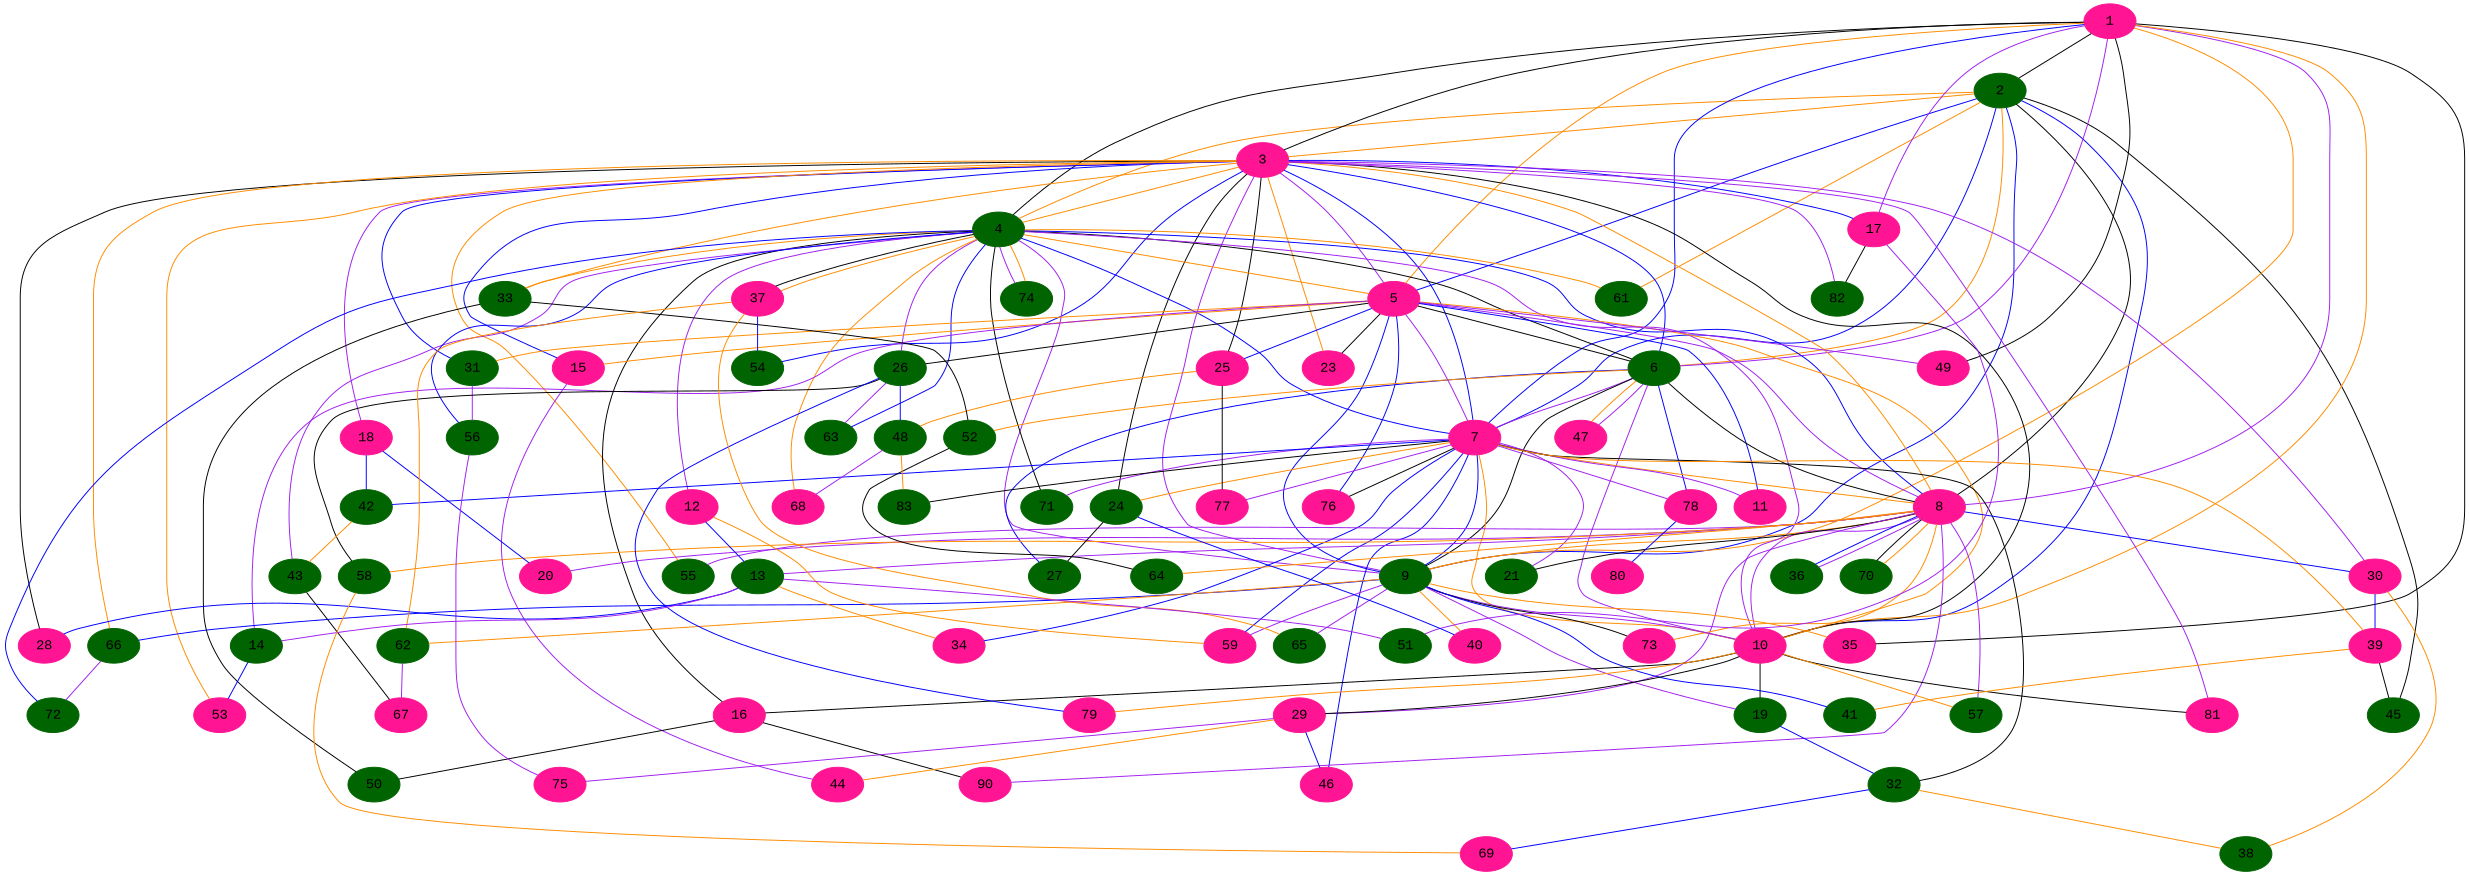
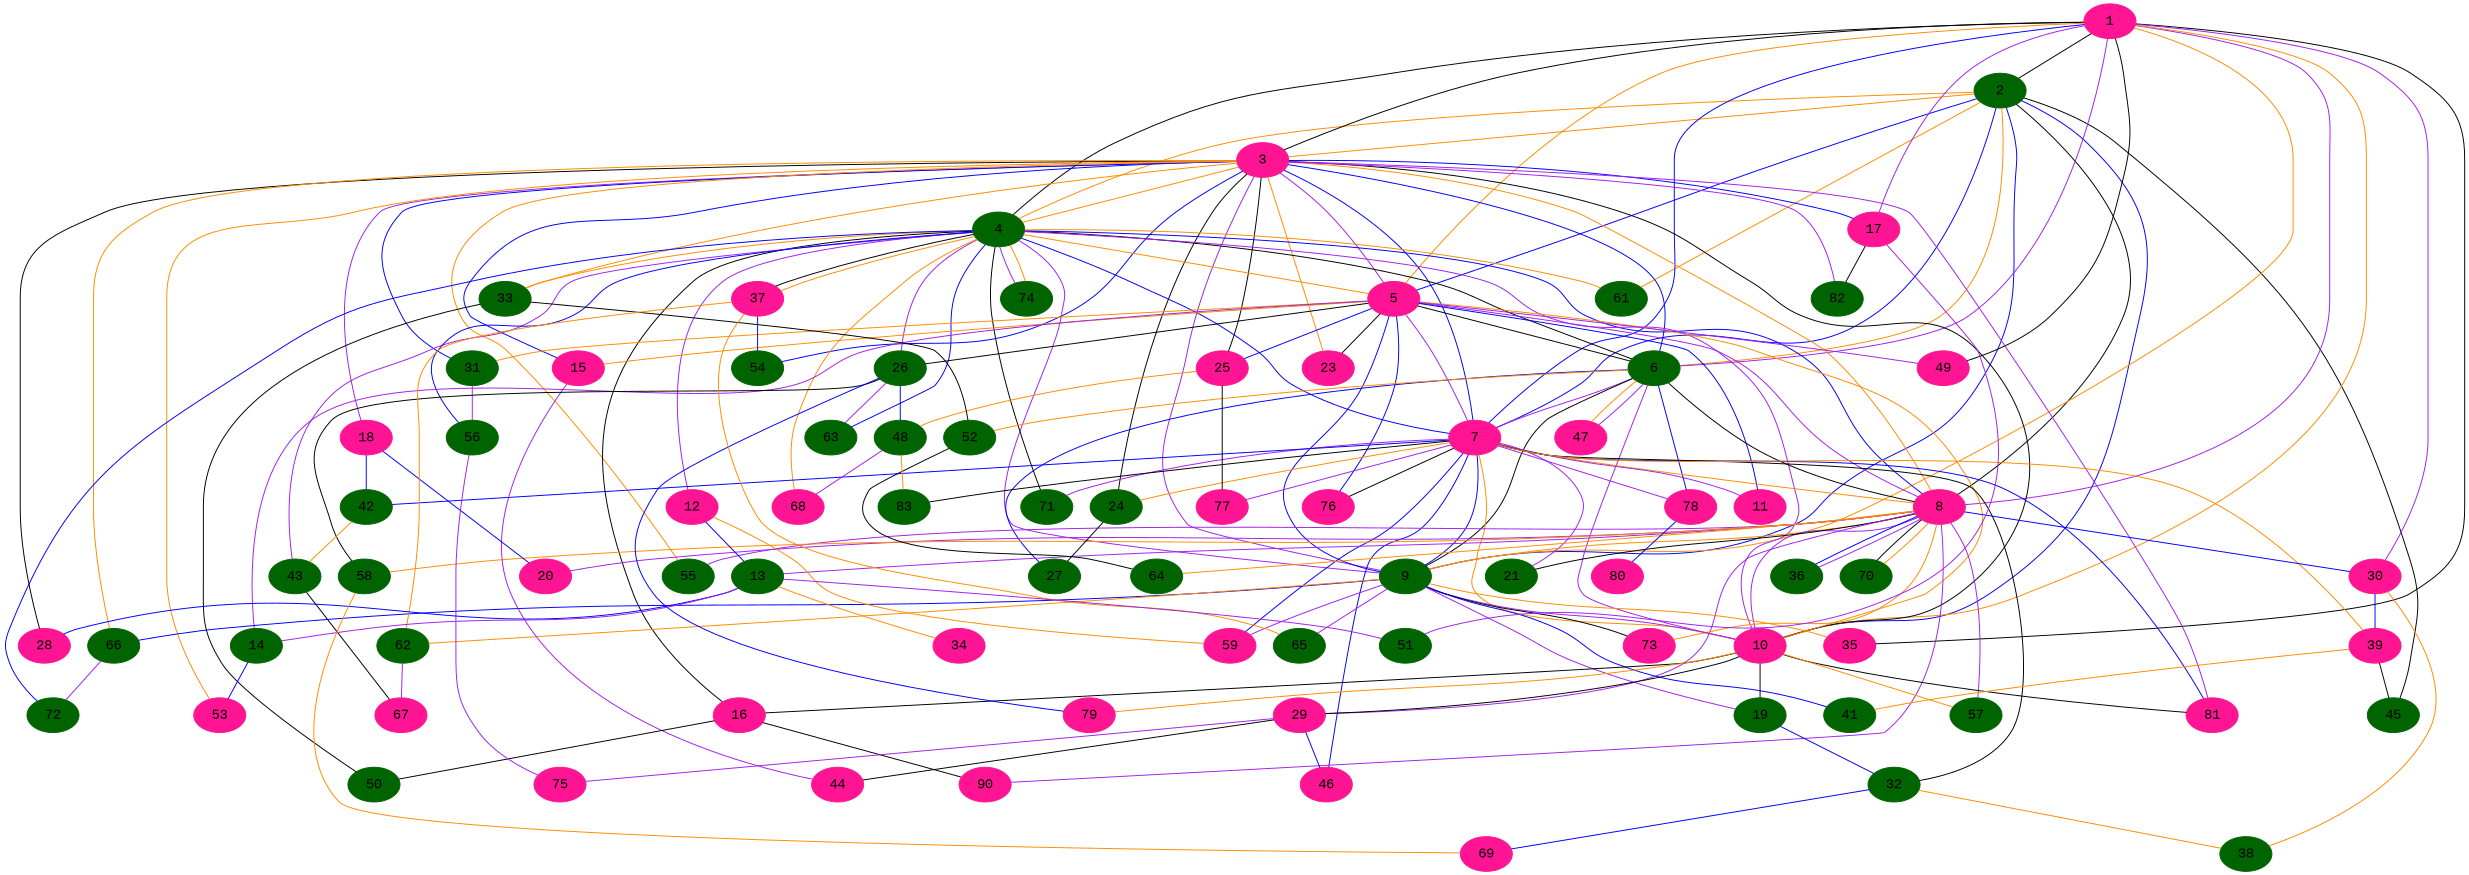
(1892, 201) -> (2428, 187)
(1235, 578) -> (2032, 505)
(1475, 646) -> none
(1068, 750) -> (1068, 750)
